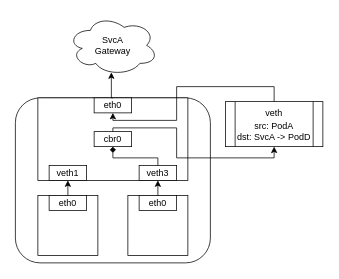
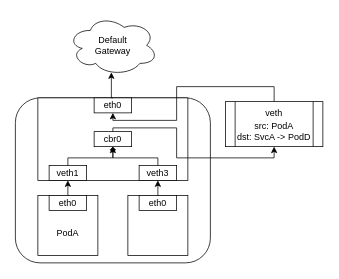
(113, 45) -> (113, 45)
none -> (86, 158)
none -> (68, 233)
